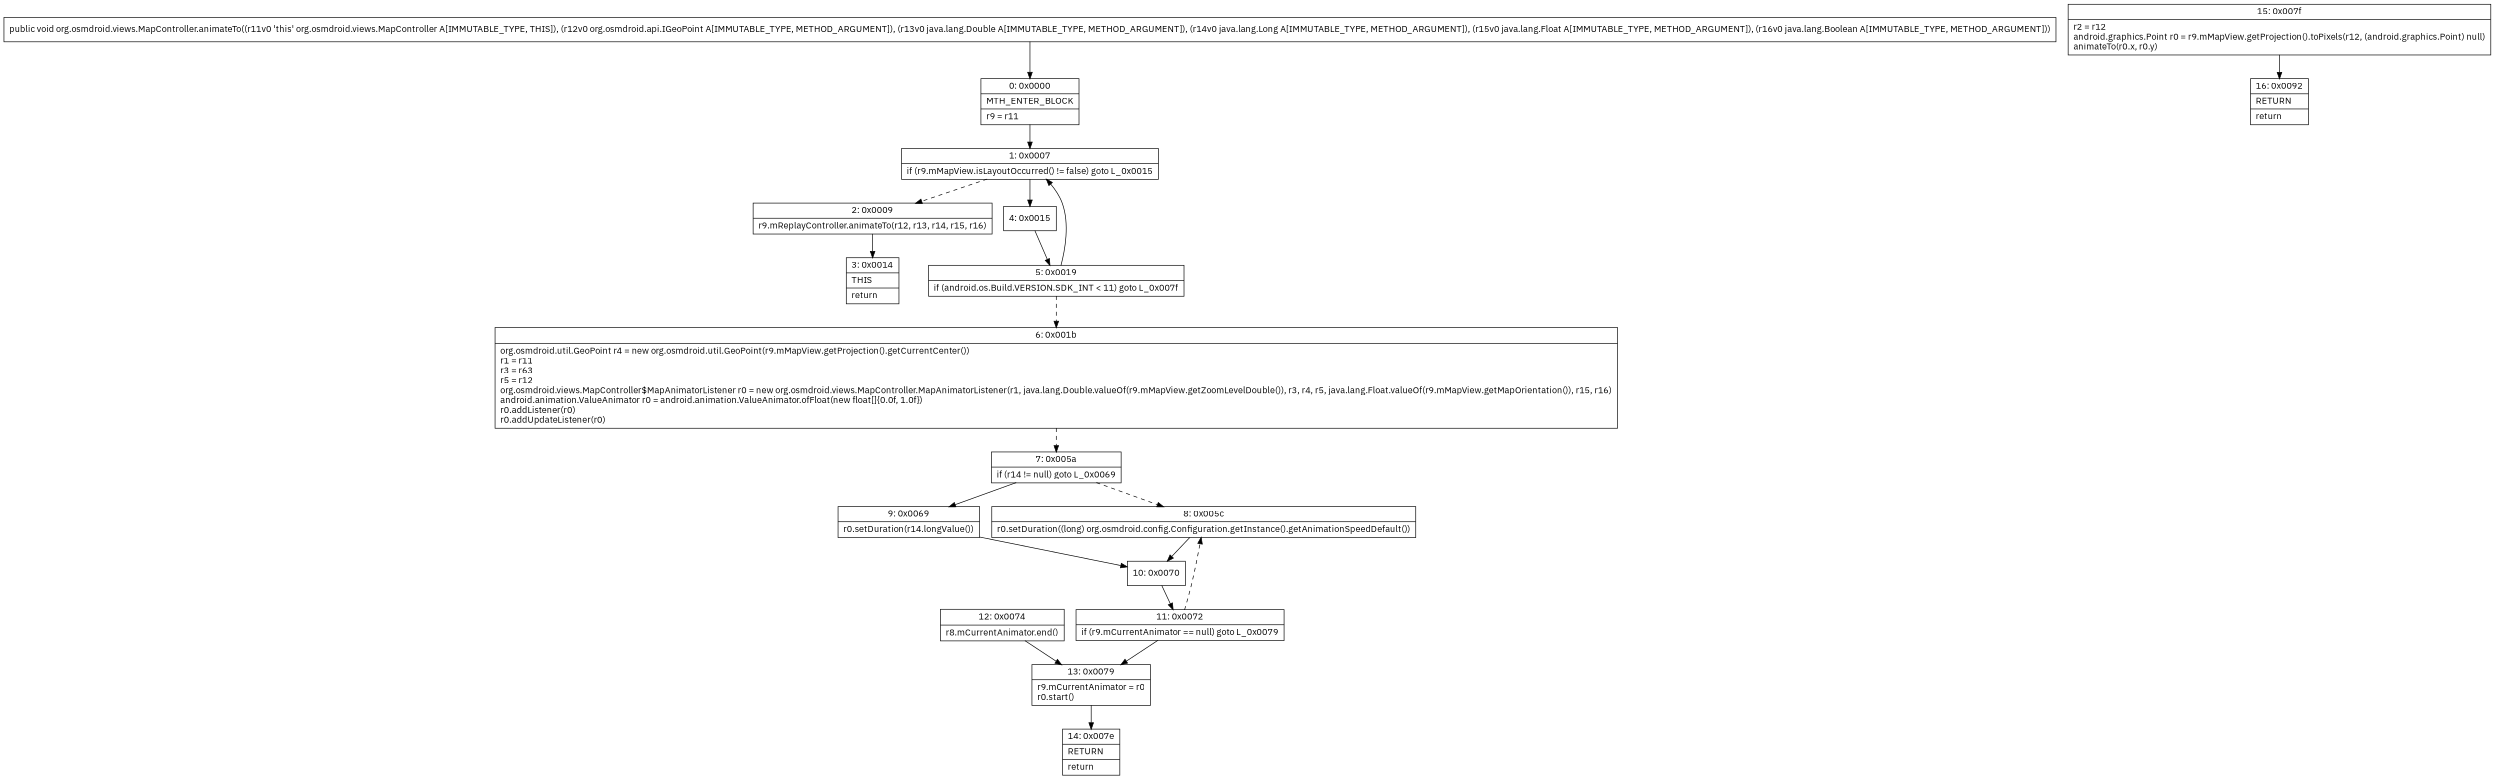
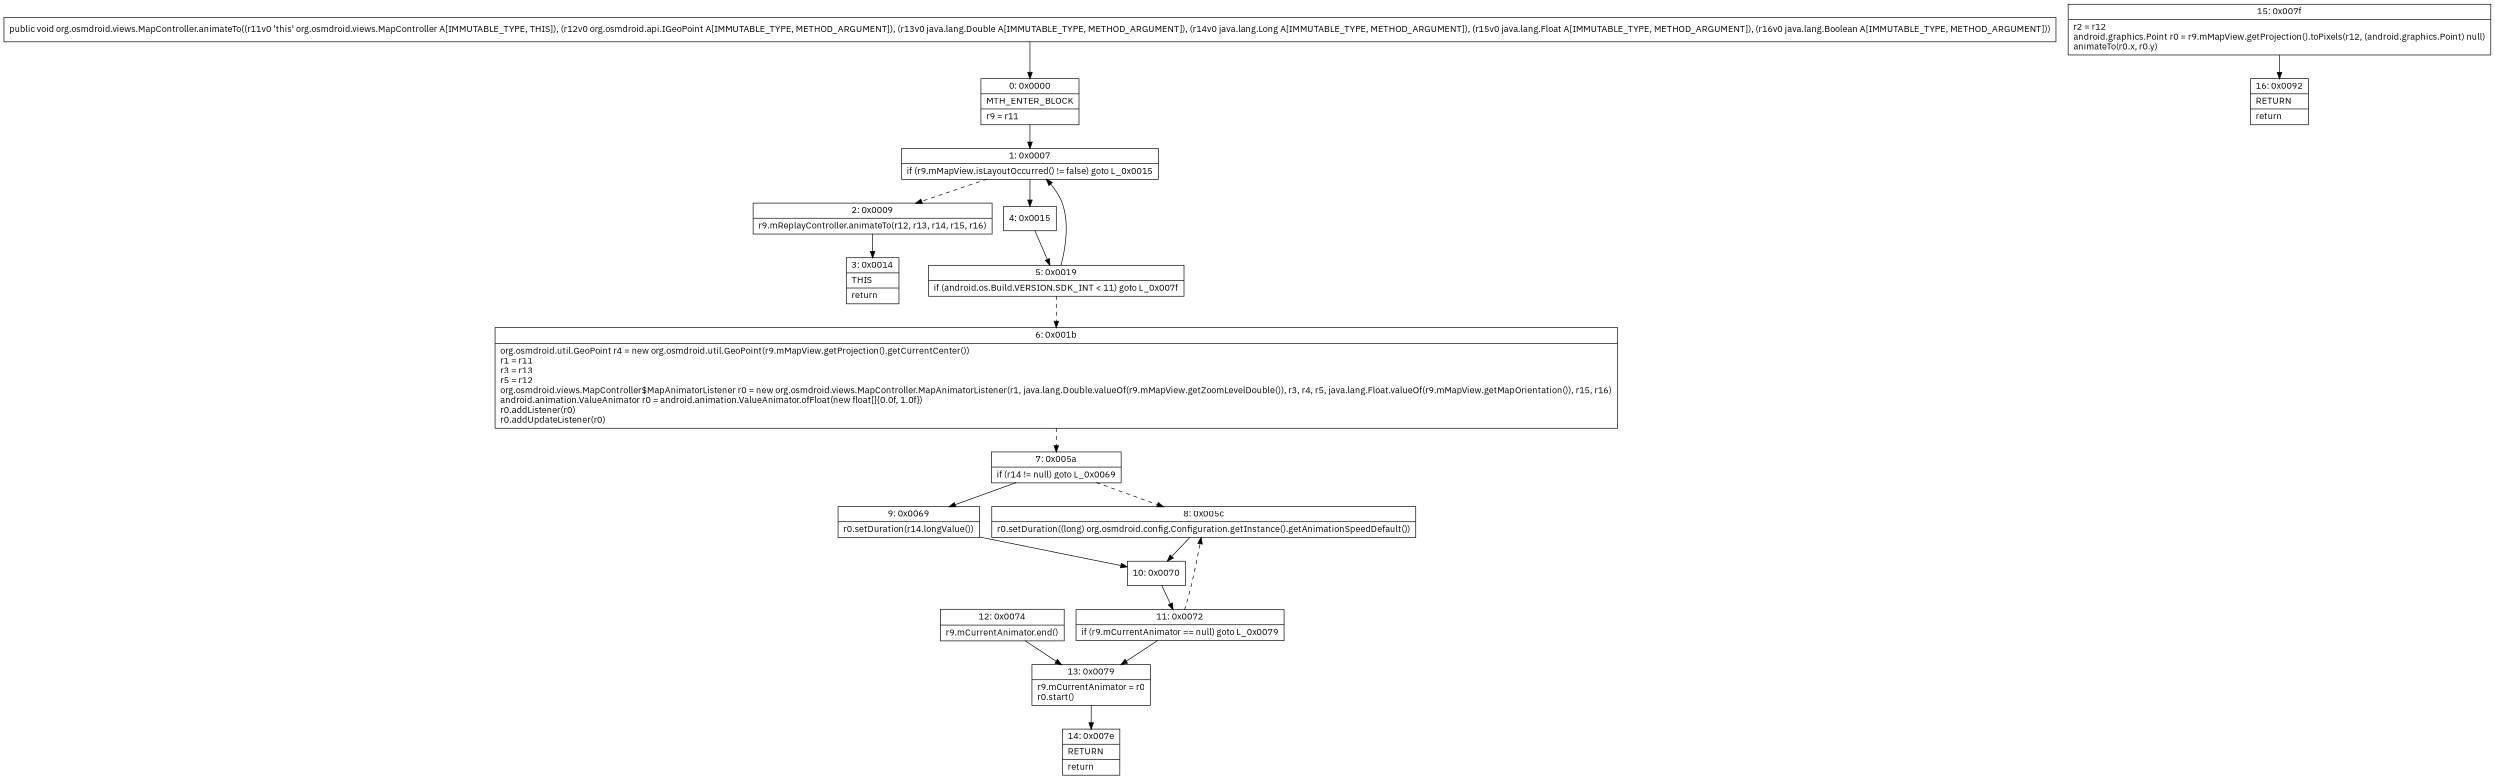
(517, 371) -> (517, 371)
(1002, 633) -> (1002, 633)
